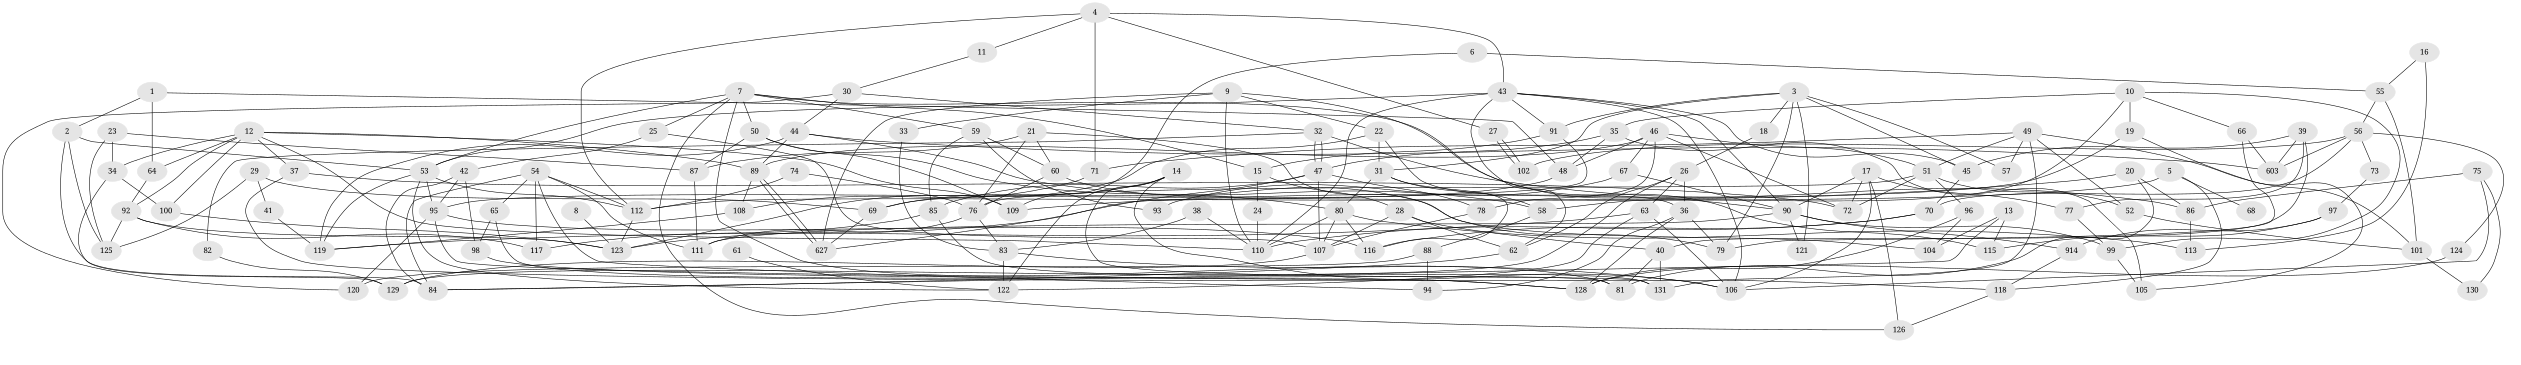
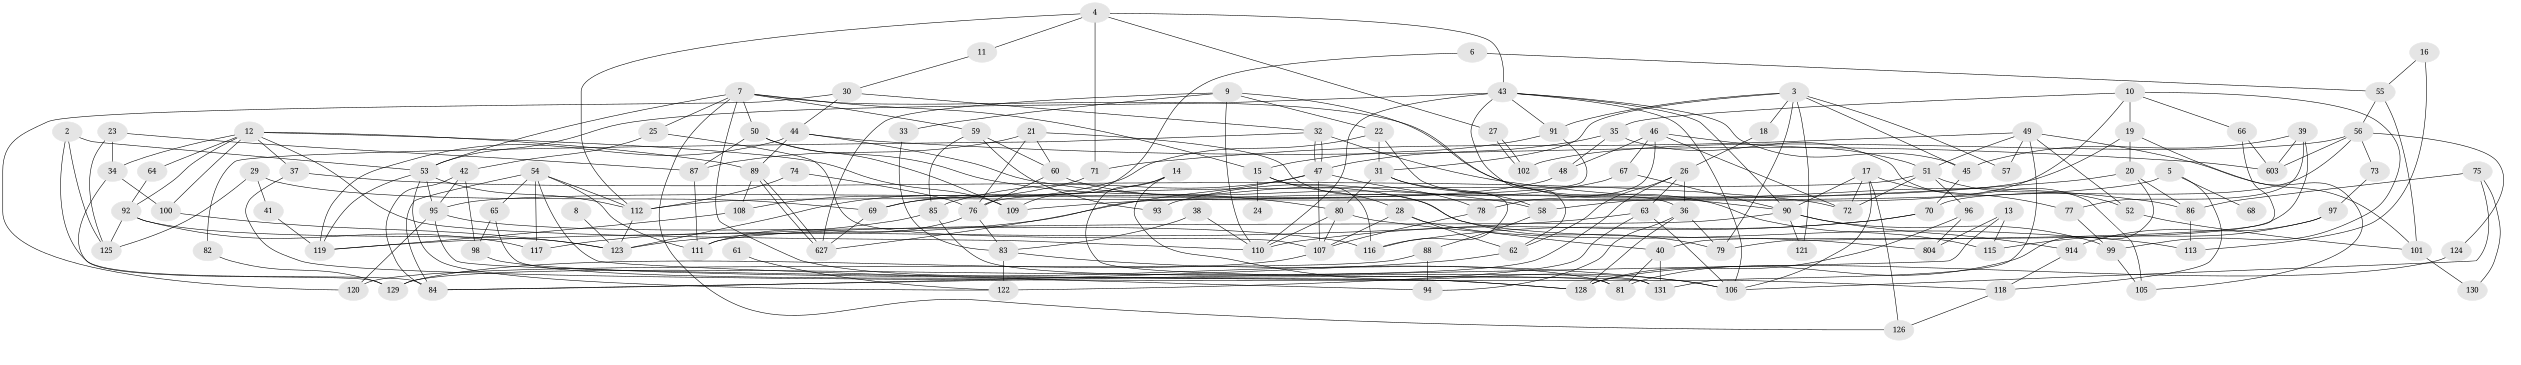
(152, 92) -> none
(1205, 152) -> none
none -> (2130, 153)
(1072, 206) -> none
(1352, 228) -> (1362, 205)
(1258, 229) -> none
(1929, 251) -> (1929, 251)
